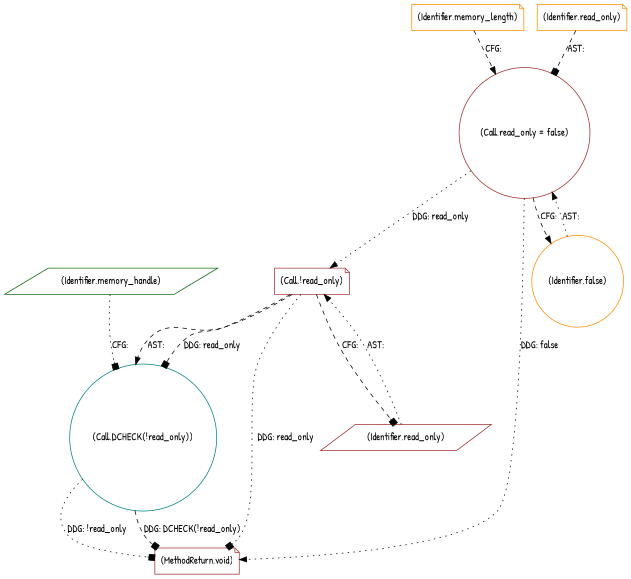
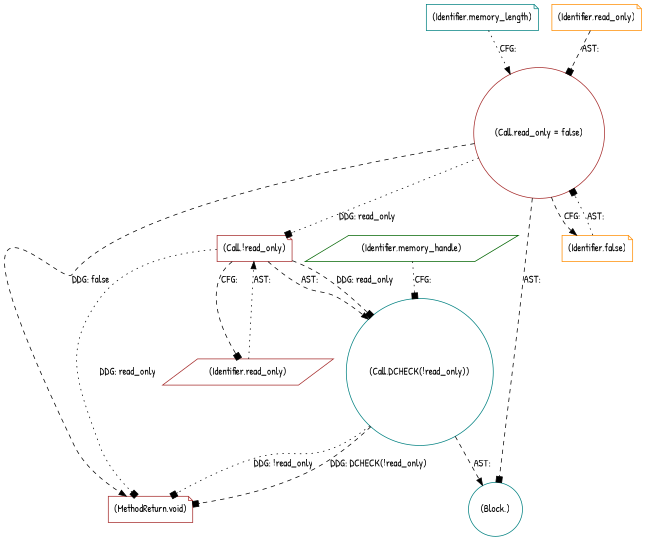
(468, 17) -> (482, 17)
(483, 49) -> (498, 49)
(404, 217) -> (386, 195)
(562, 218) -> (585, 215)
(578, 281) -> (597, 248)
(507, 485) -> (104, 248)
none -> (495, 509)
